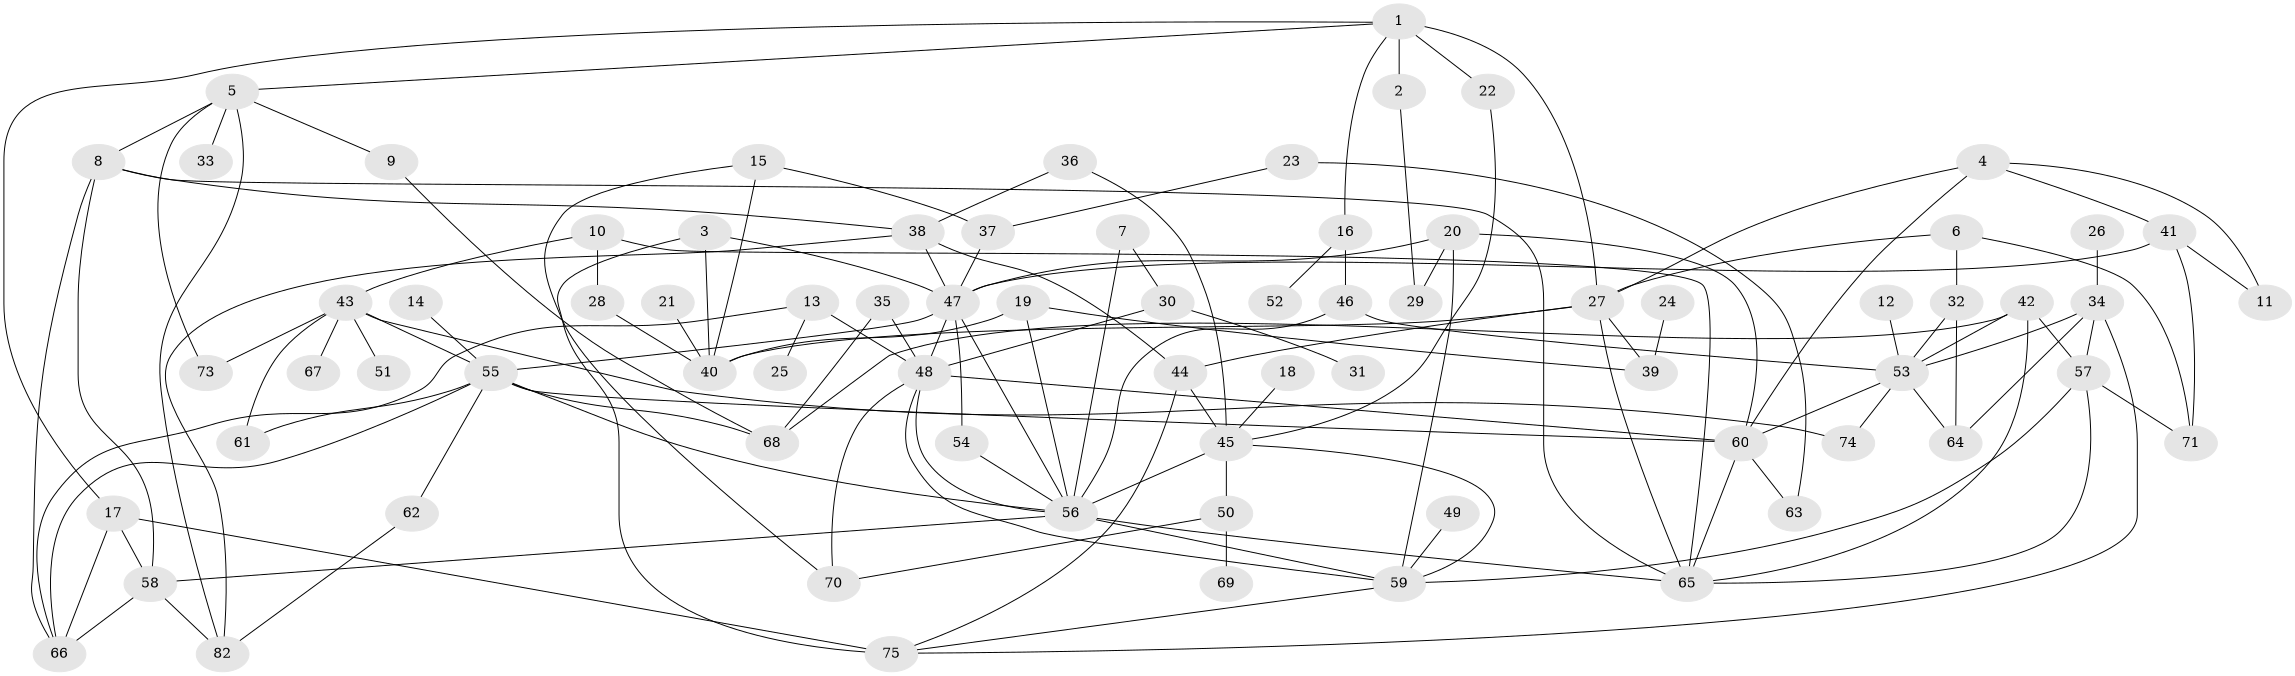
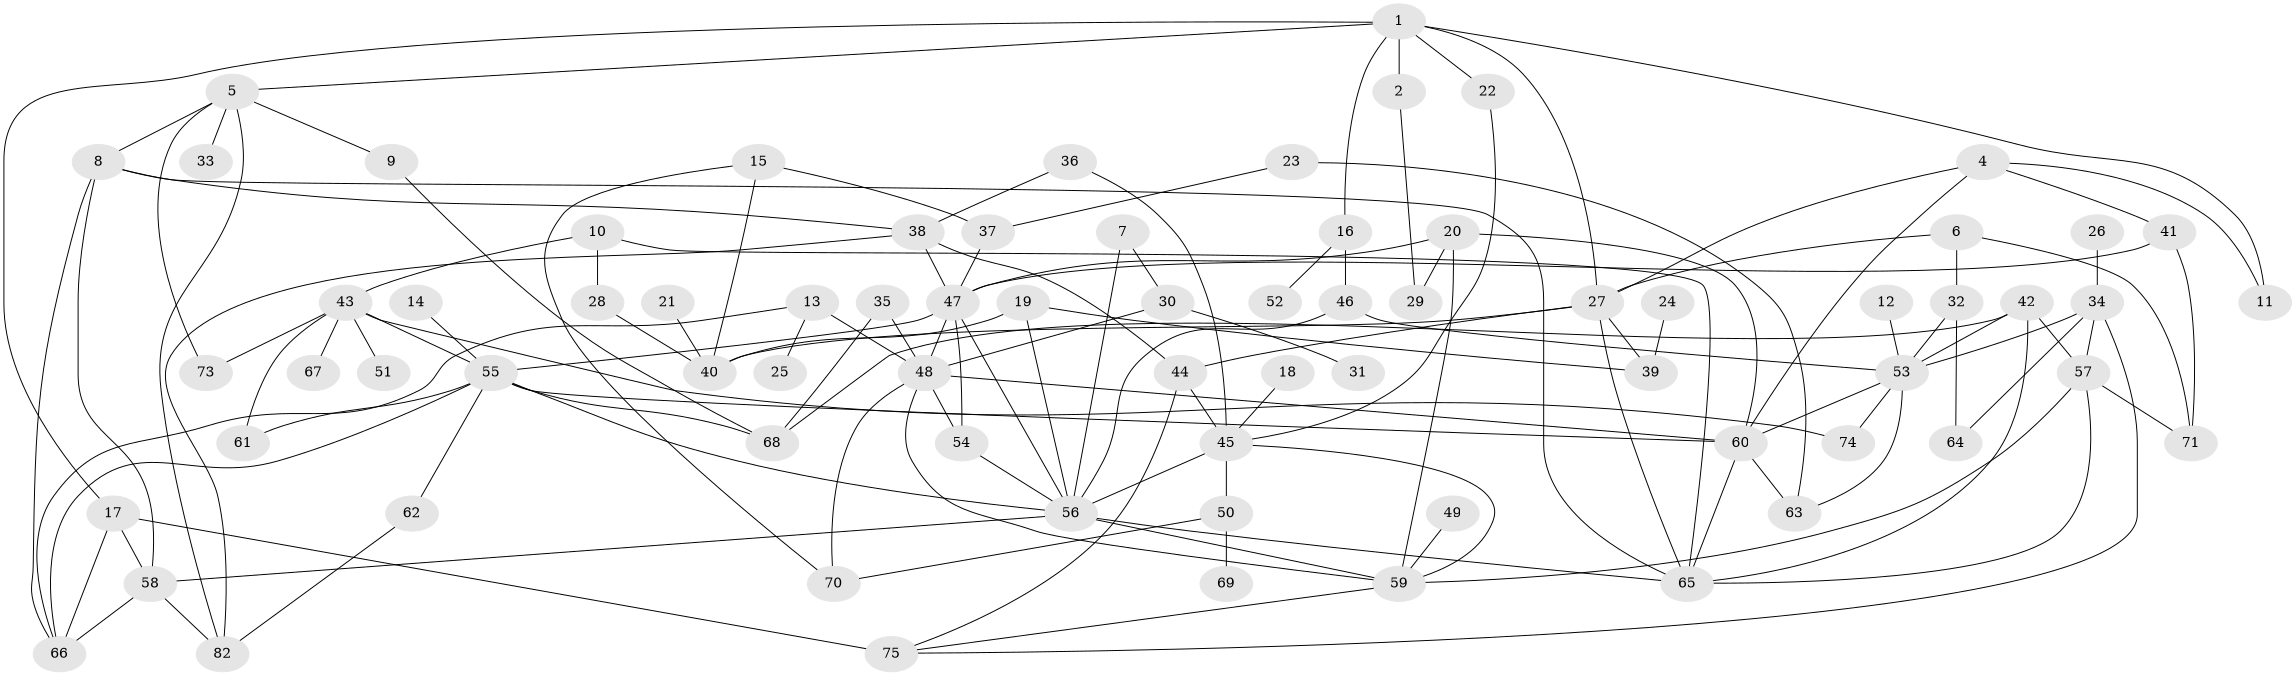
(705, 232) -> none
(2217, 268) -> (1875, 110)
(1929, 408) -> (1881, 463)
(948, 481) -> (942, 406)
